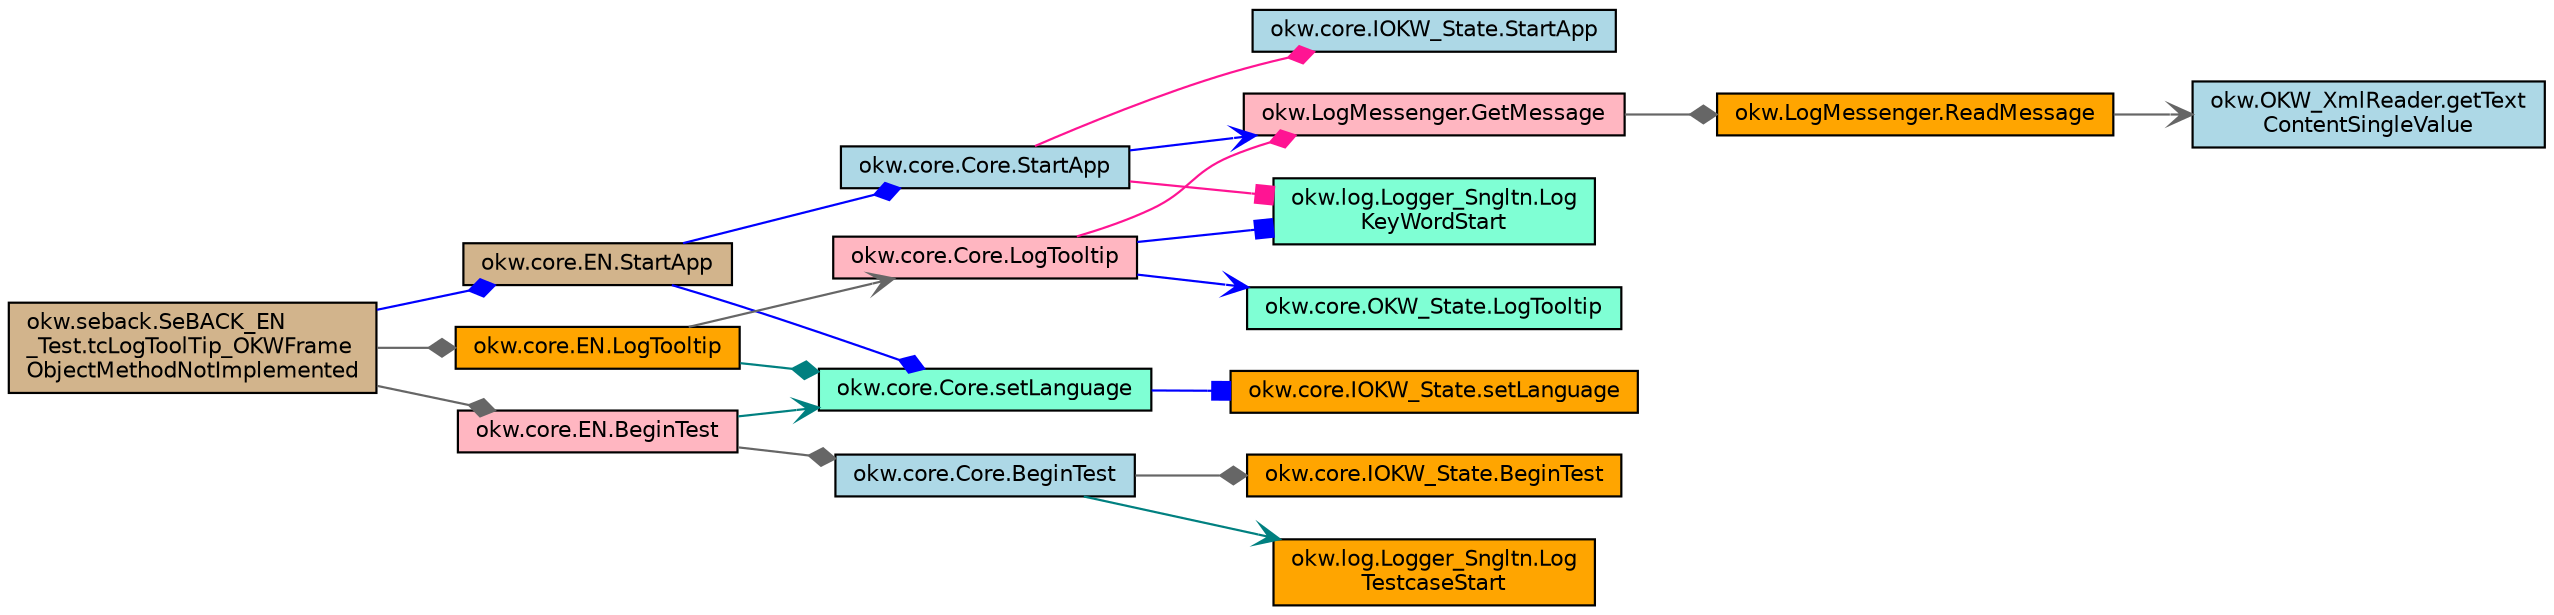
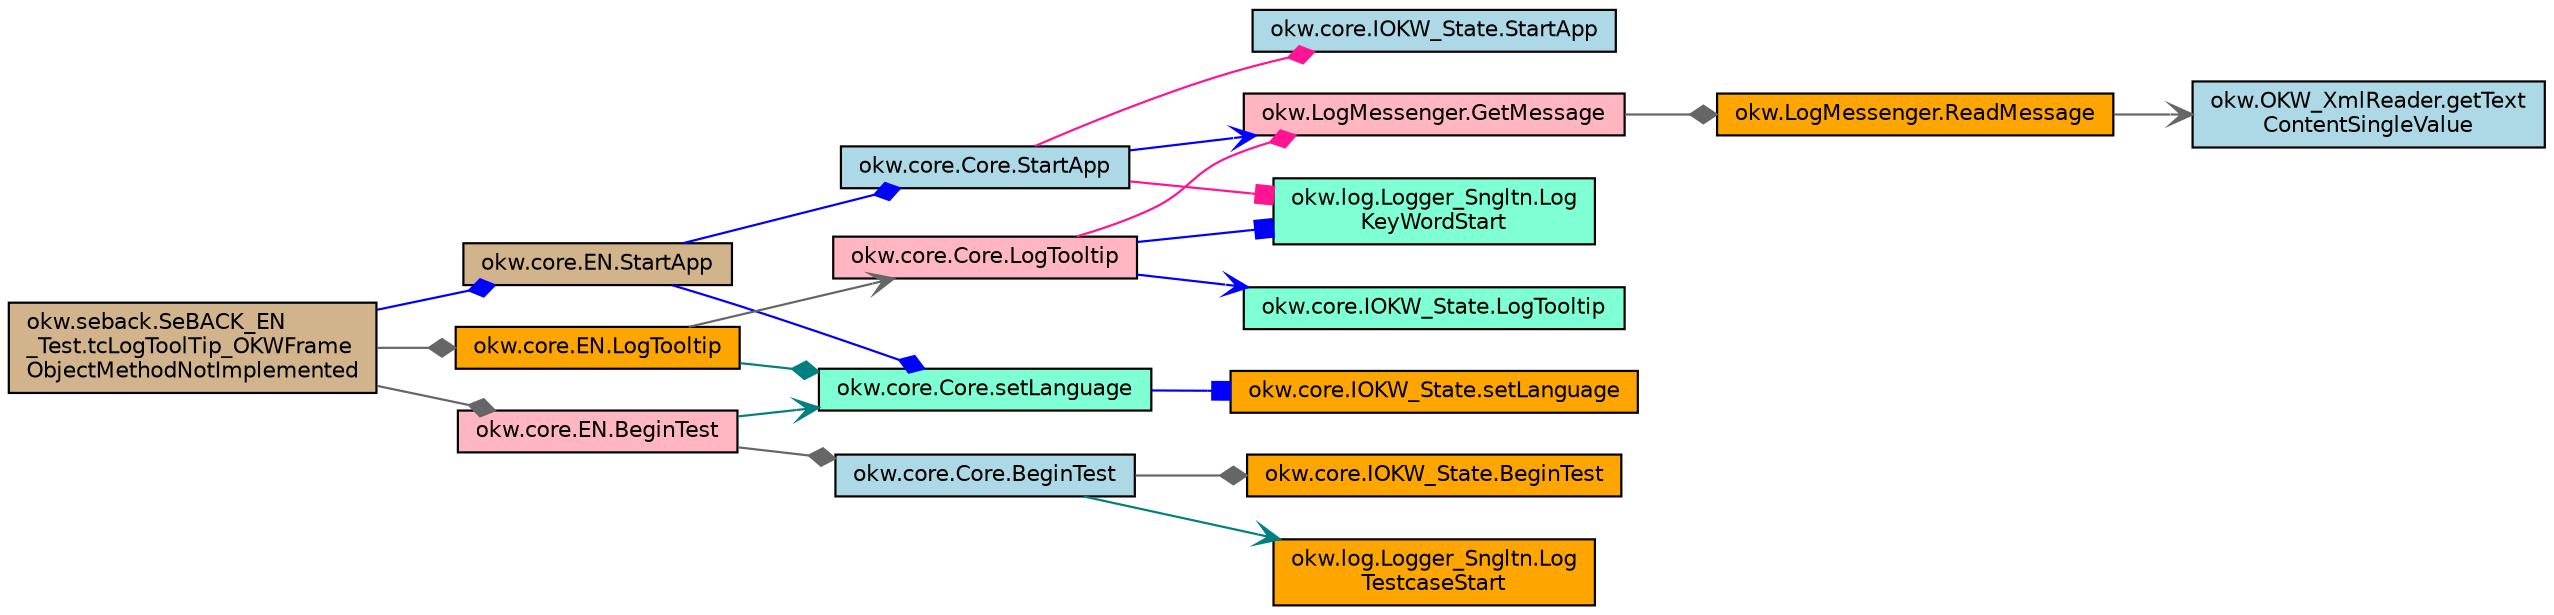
(1434, 308) -> (1434, 308)
